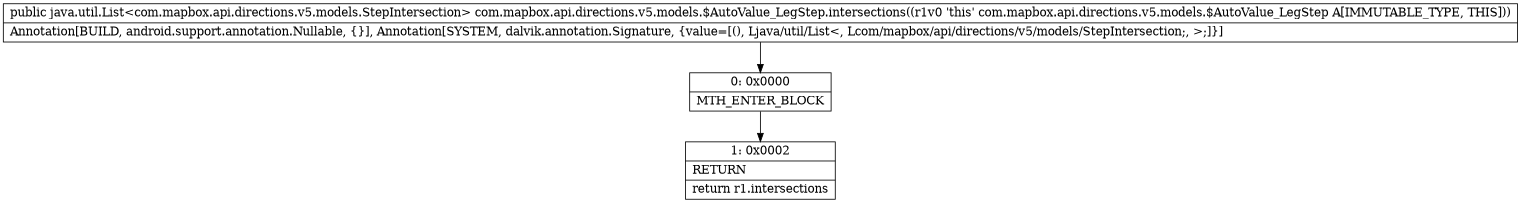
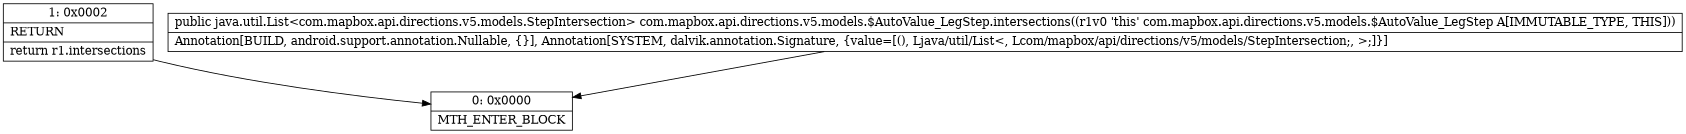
(760, 122) -> (287, 86)
